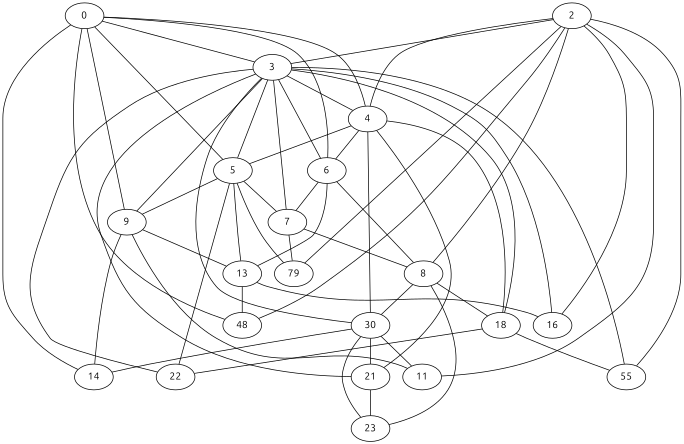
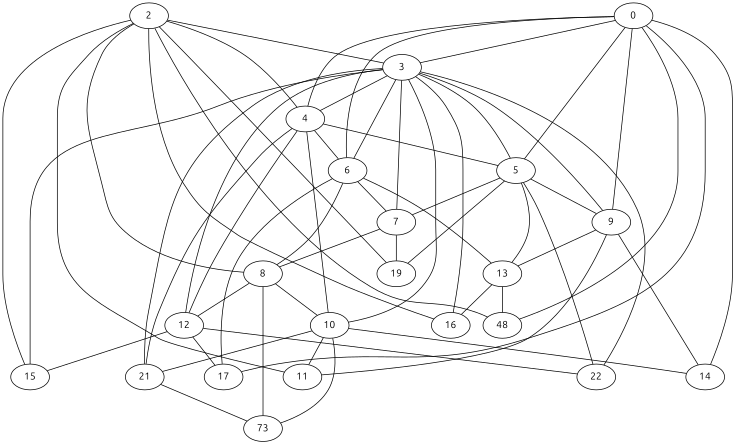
(294, 274) -> (396, 274)
(371, 325) -> (330, 325)
(501, 325) -> (184, 325)
none -> (224, 377)
(626, 377) -> (30, 377)
(371, 429) -> (263, 429)
